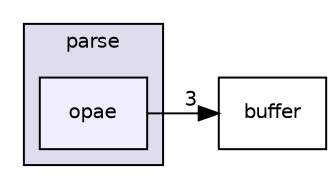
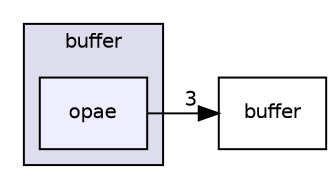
(93, 43) -> (93, 43)
